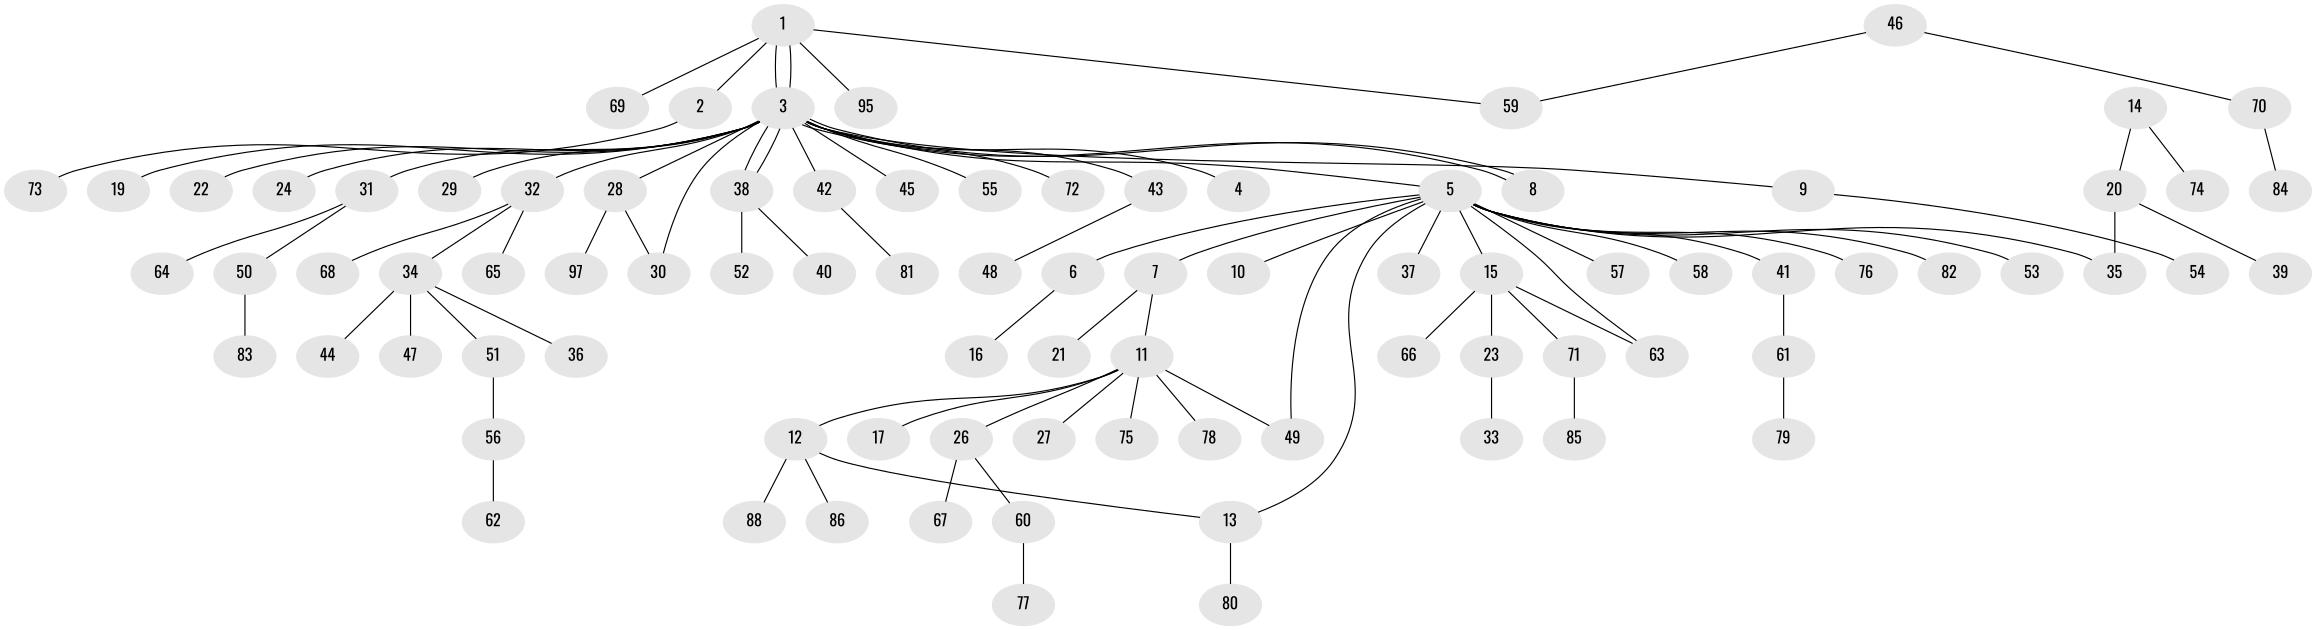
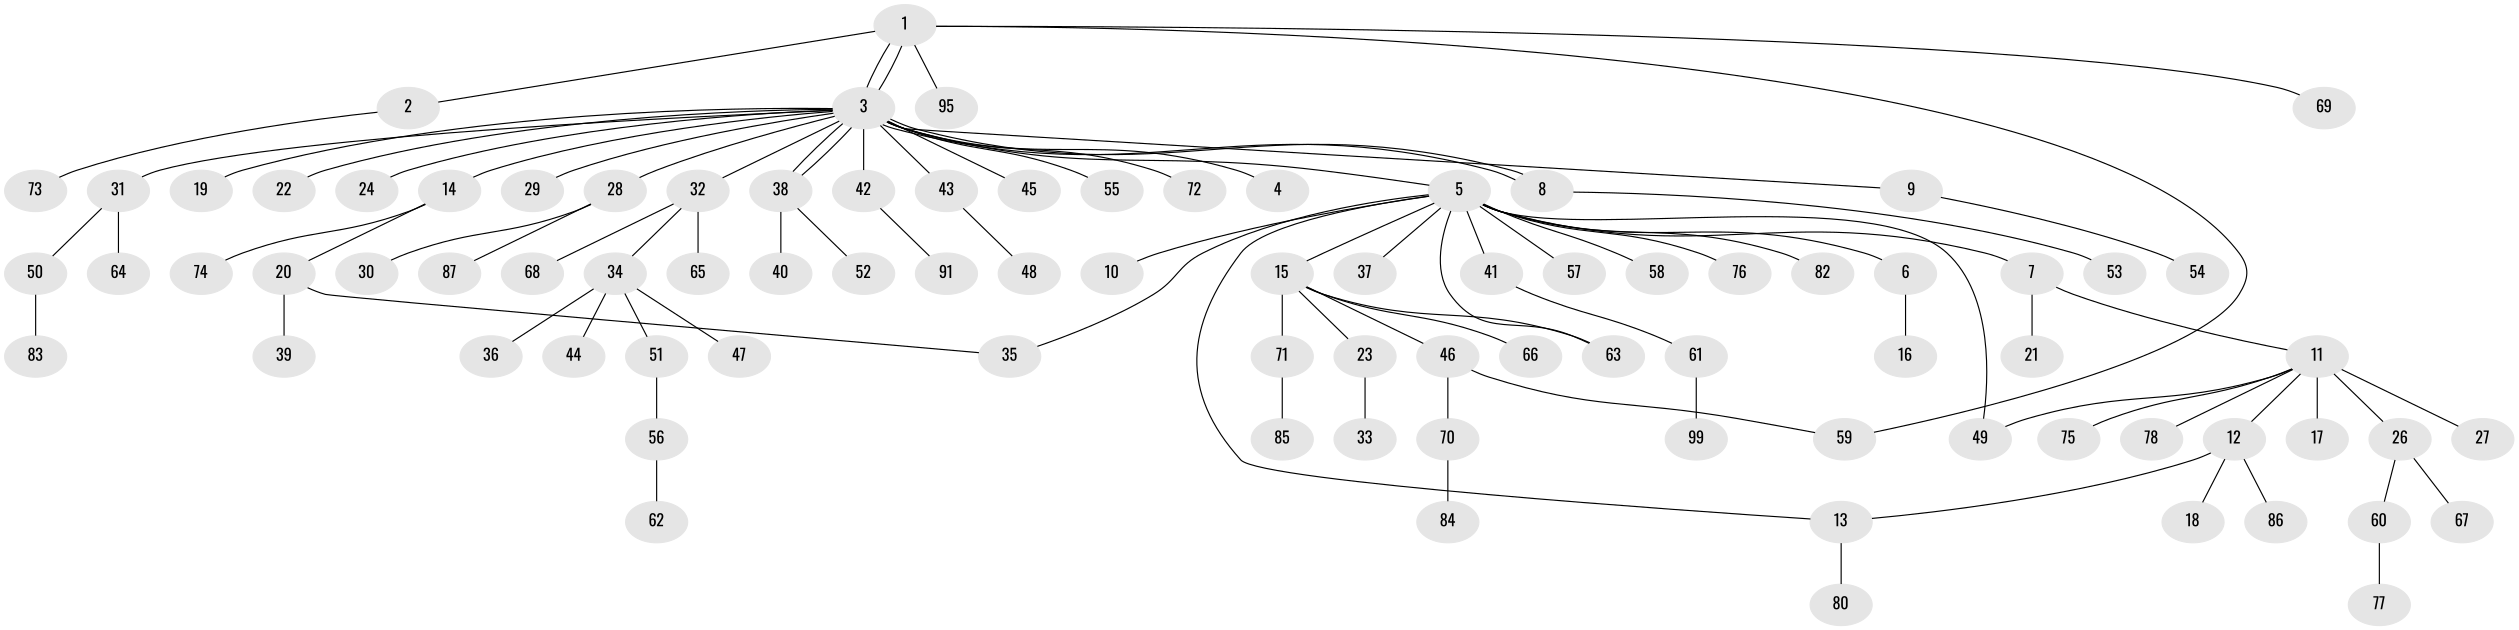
(696, 176) -> (651, 134)
(1741, 232) -> (1835, 209)
(576, 274) -> (450, 274)
(907, 274) -> (946, 274)
none -> (1365, 315)
(1784, 439) -> (1696, 439)
(754, 522) -> (2193, 522)
